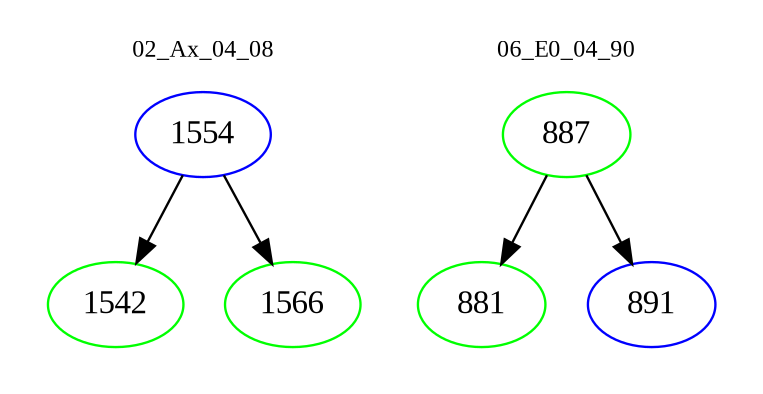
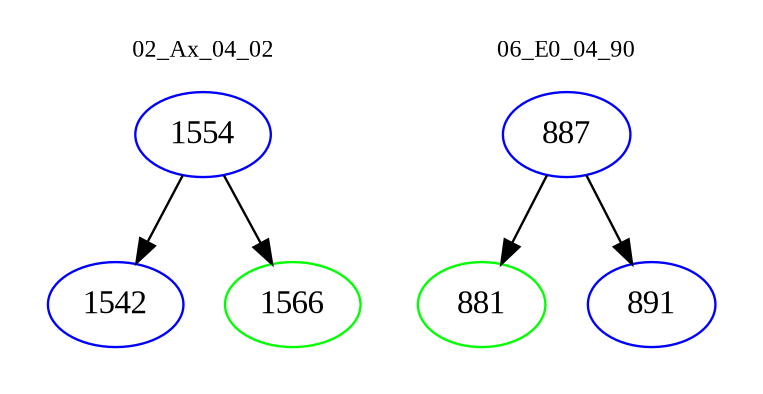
(204, 51) -> (204, 51)
(567, 135) -> (567, 135)
(116, 305) -> (116, 305)
